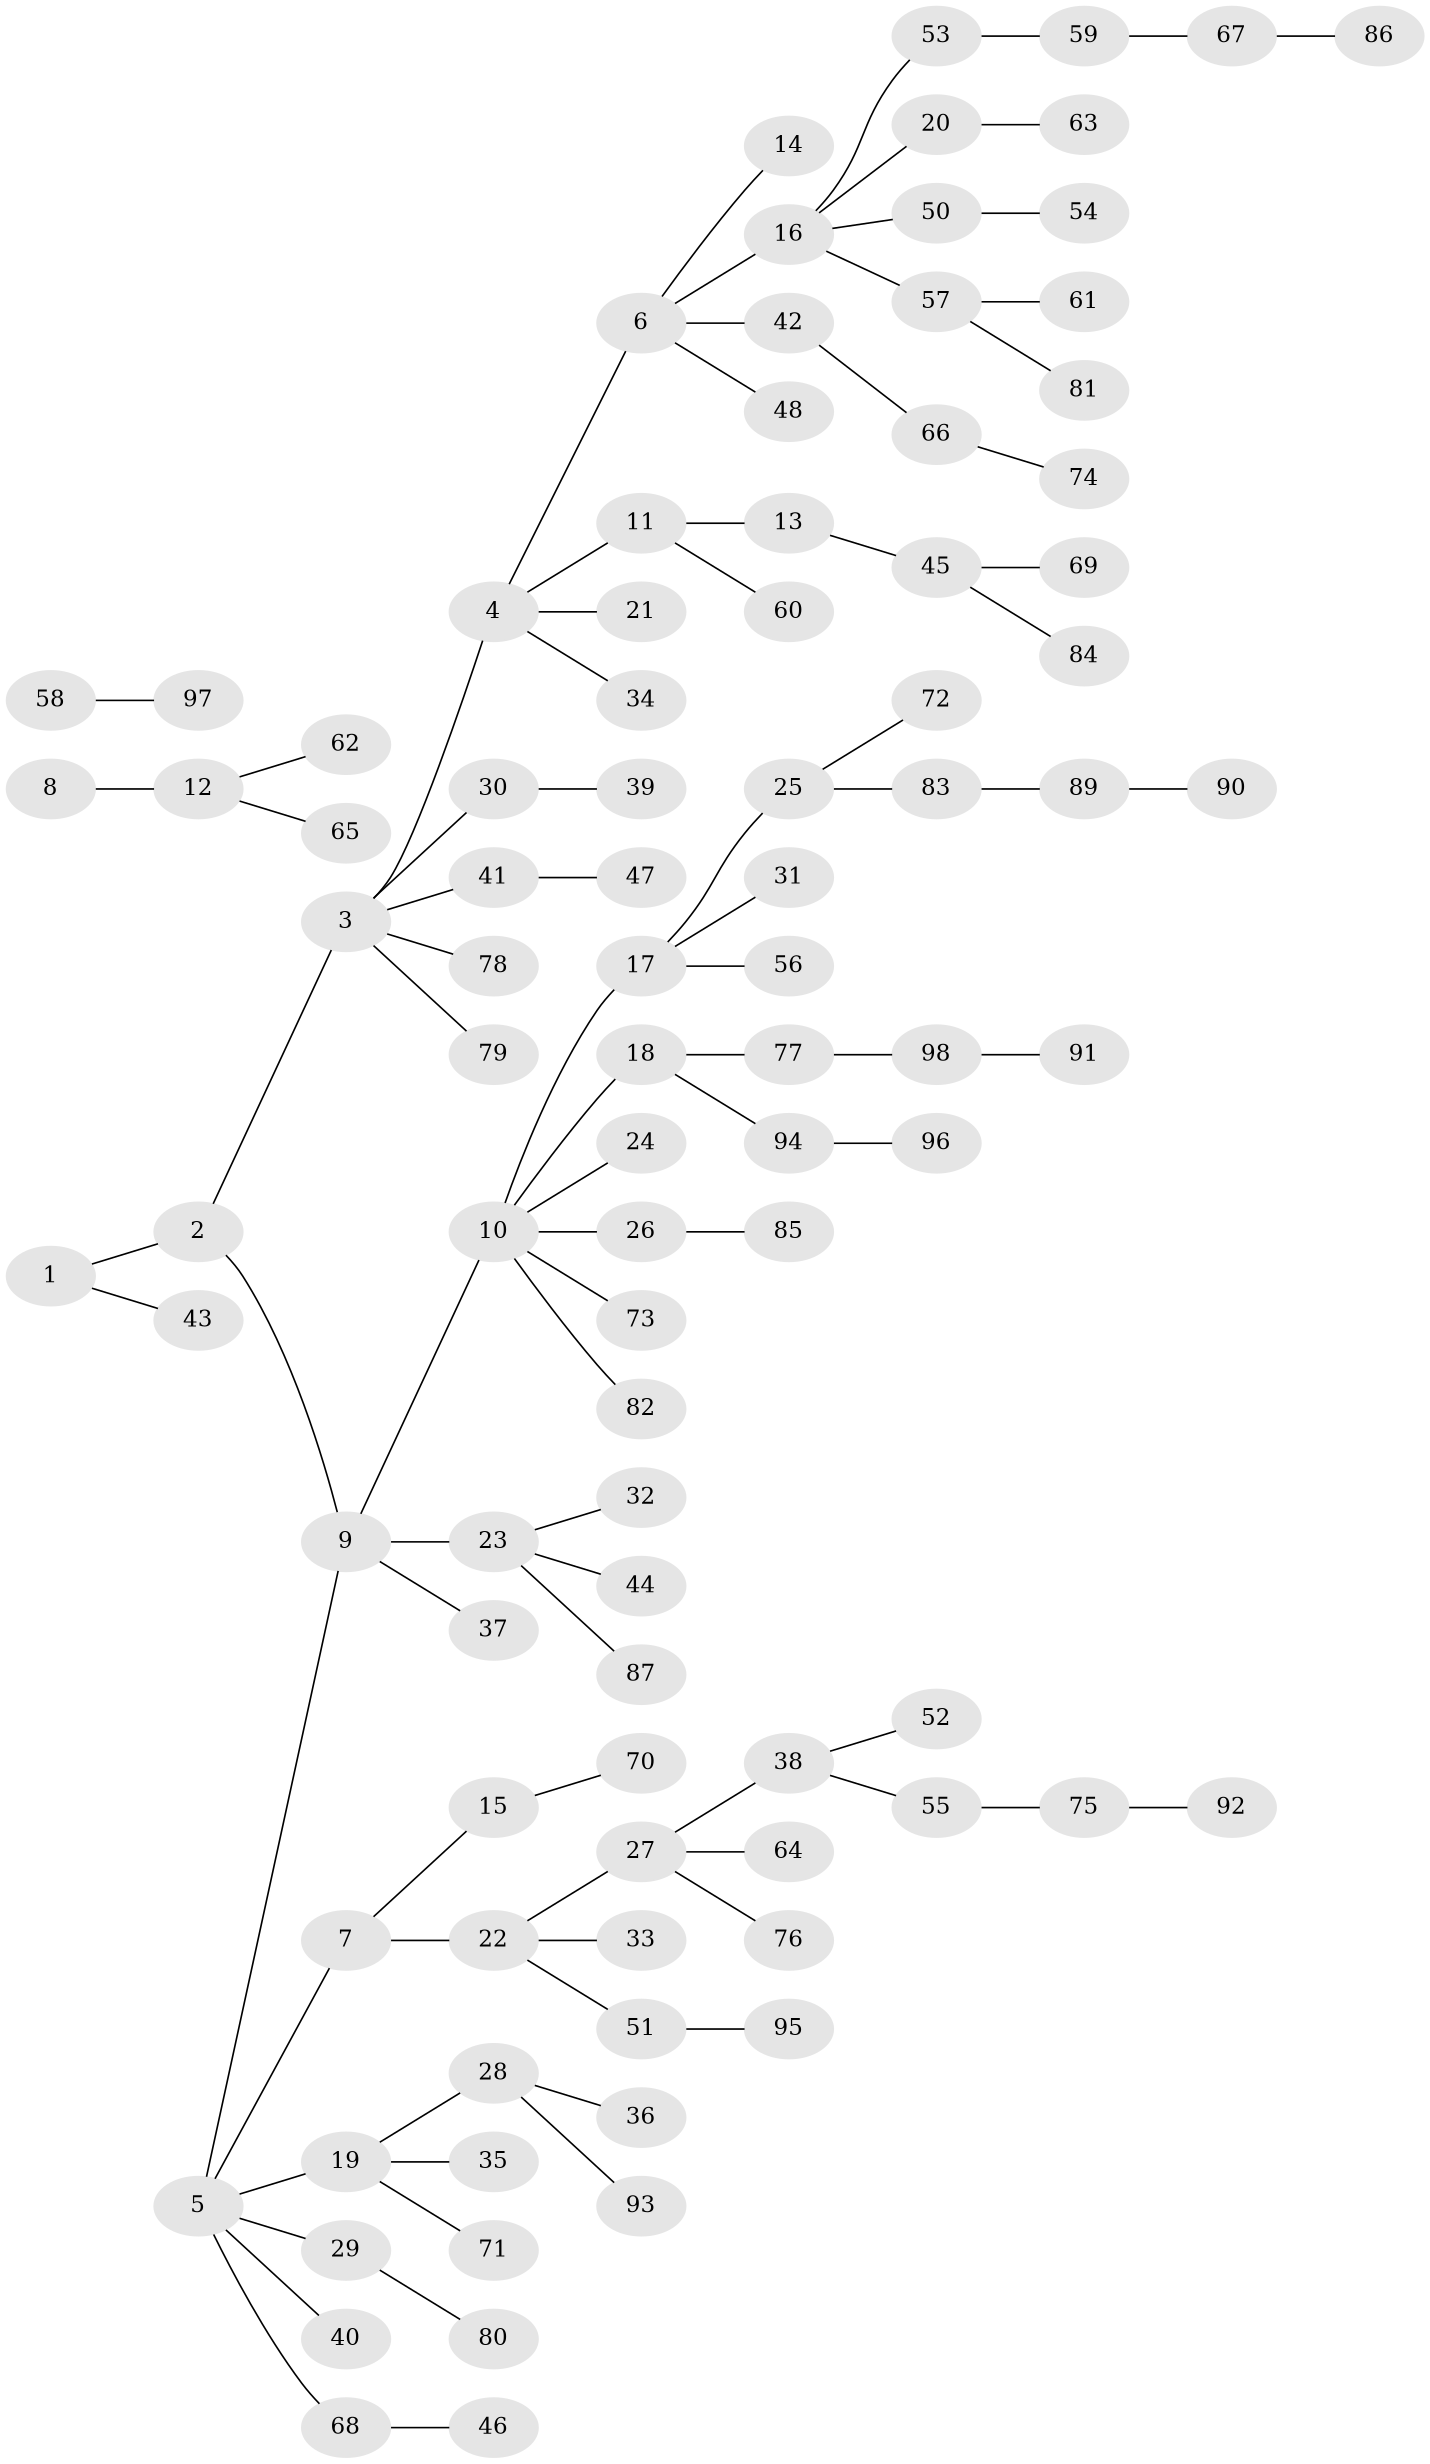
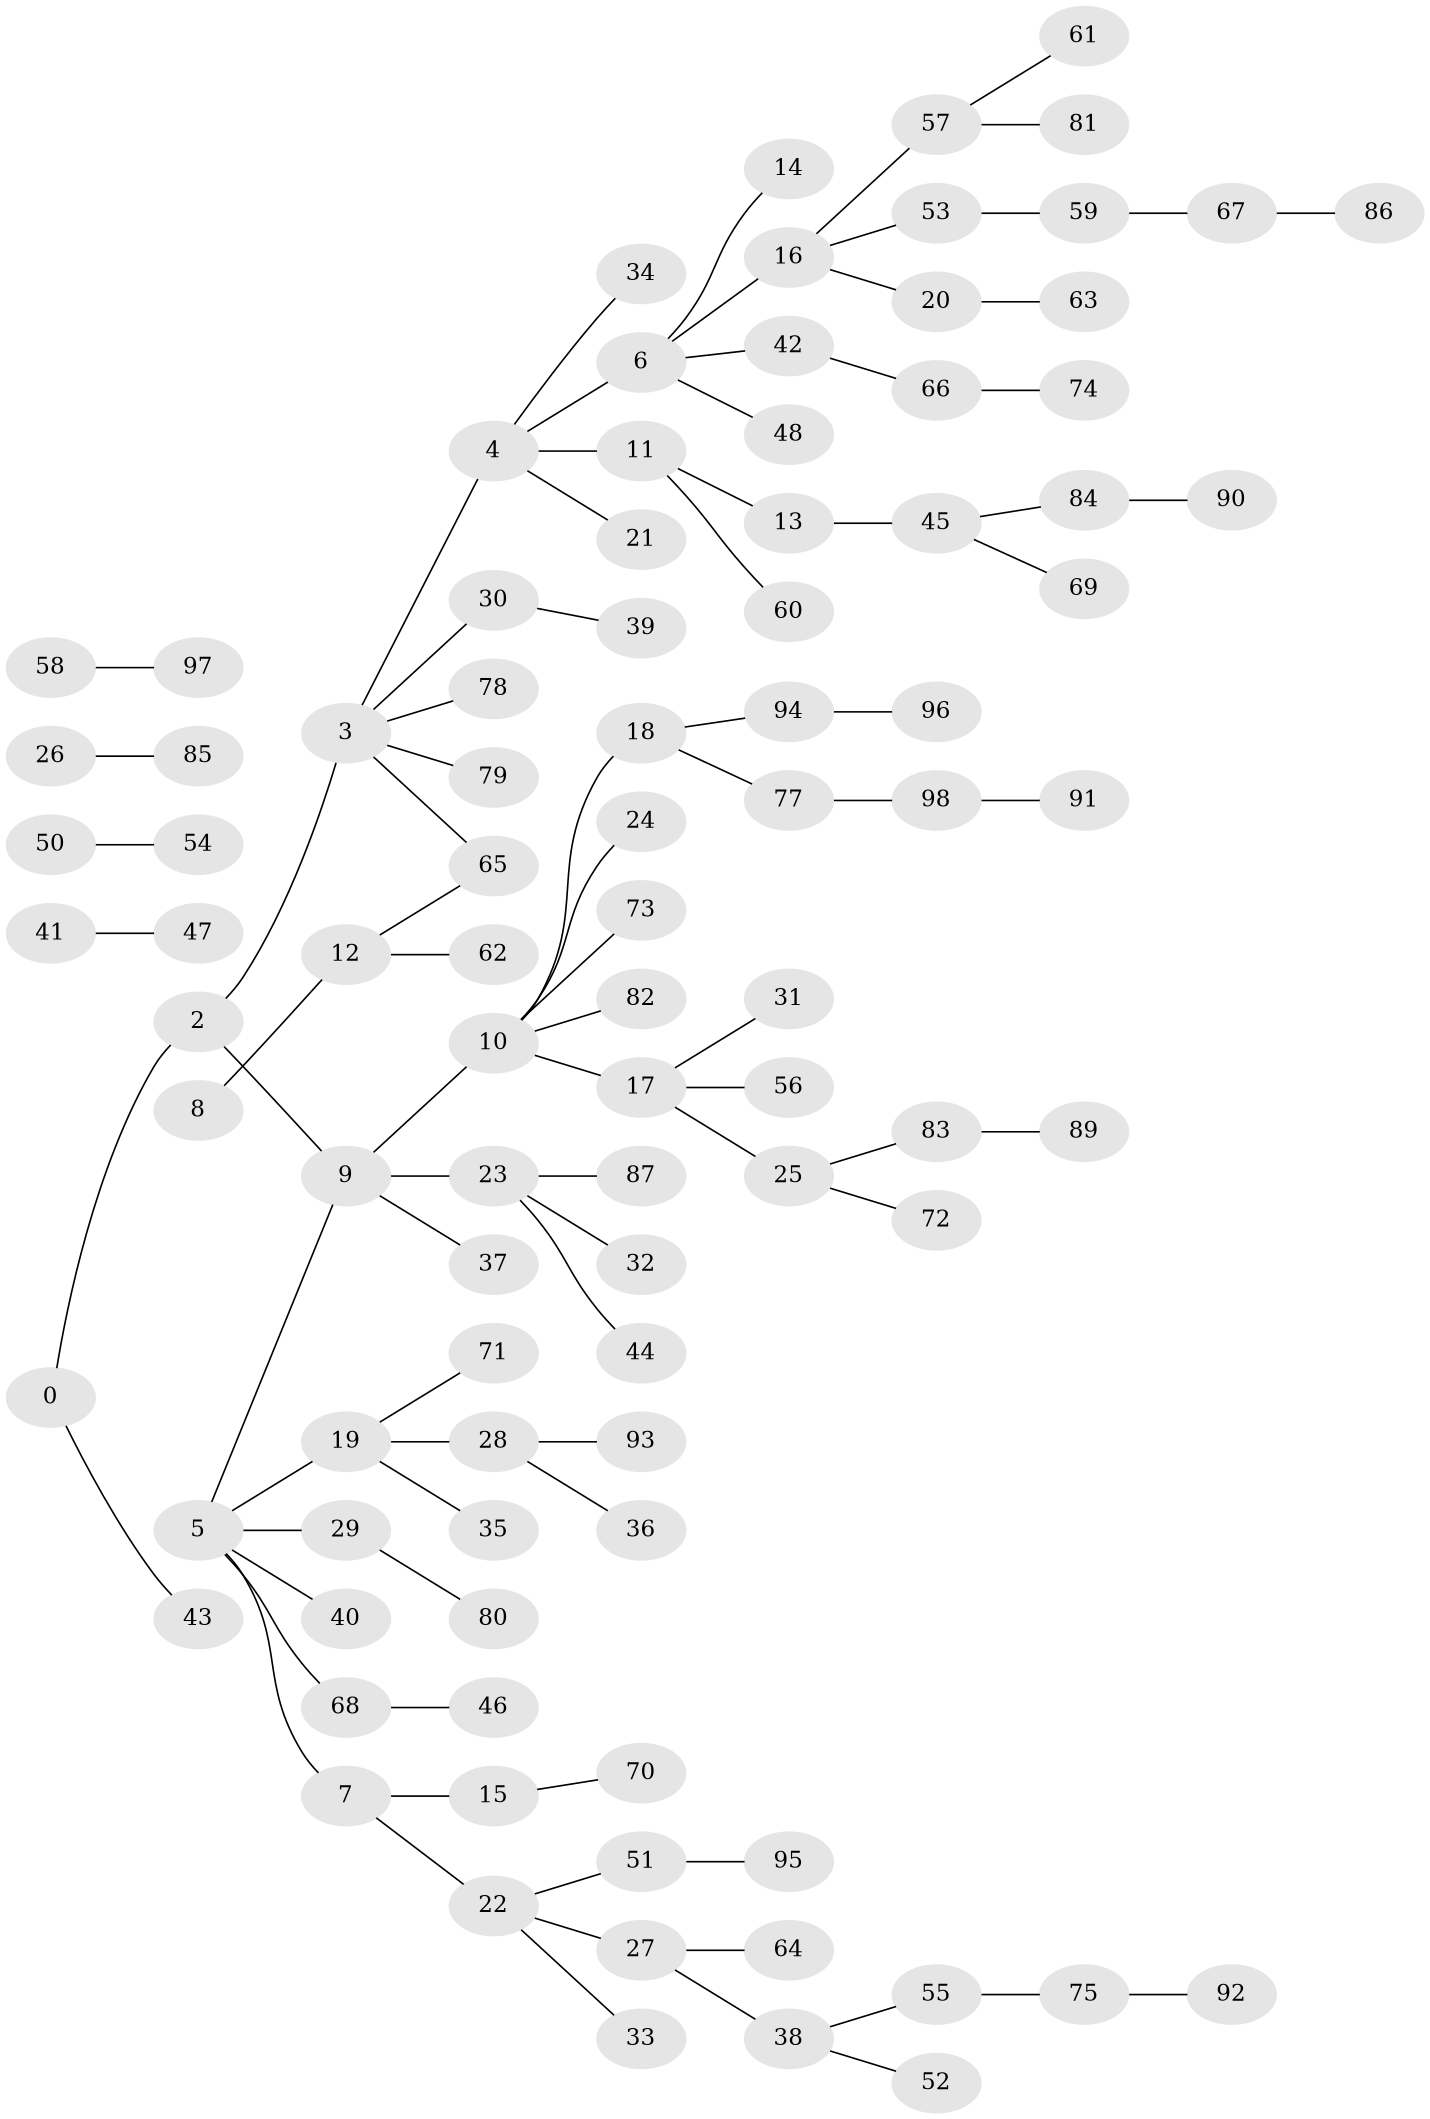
(863, 224) -> none
(1158, 789) -> (1158, 500)
(420, 900) -> (420, 800)
(568, 1232) -> none
(51, 1276) -> (51, 1398)
(789, 1940) -> none
